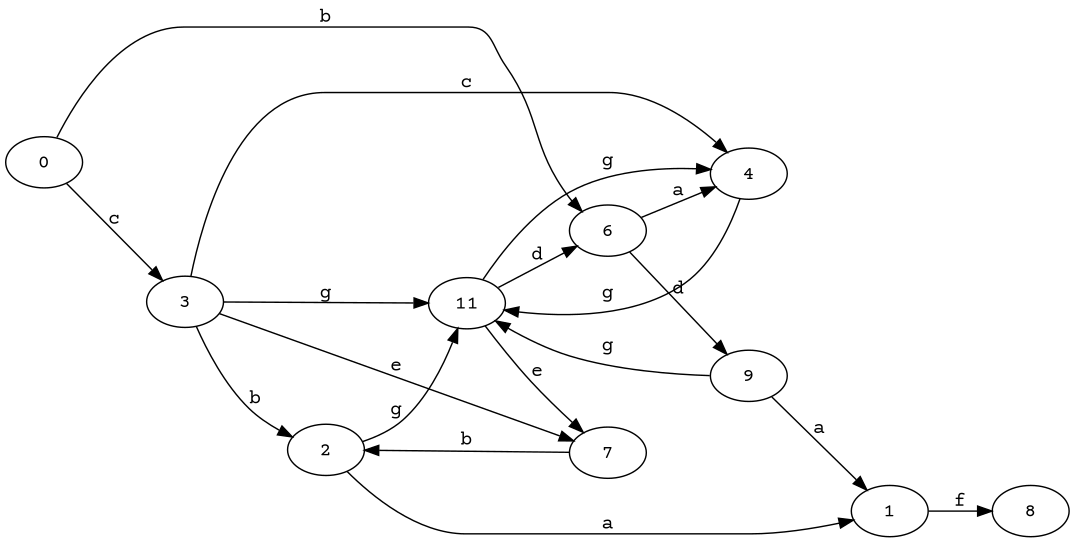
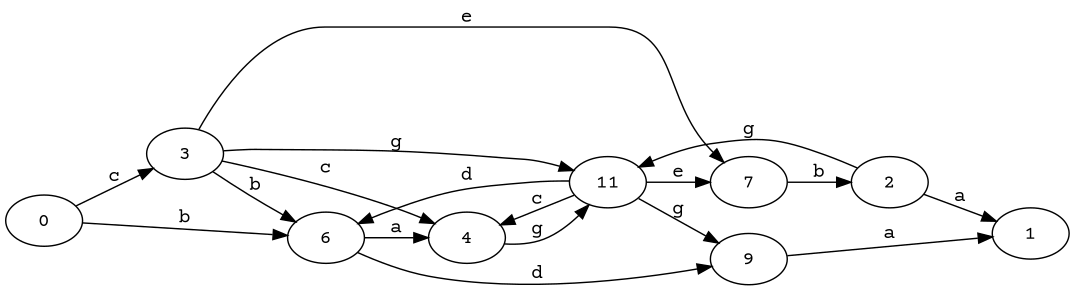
(608, 160) -> (537, 199)
(606, 365) -> (672, 217)
(229, 385) -> (248, 194)
(1031, 511) -> none
